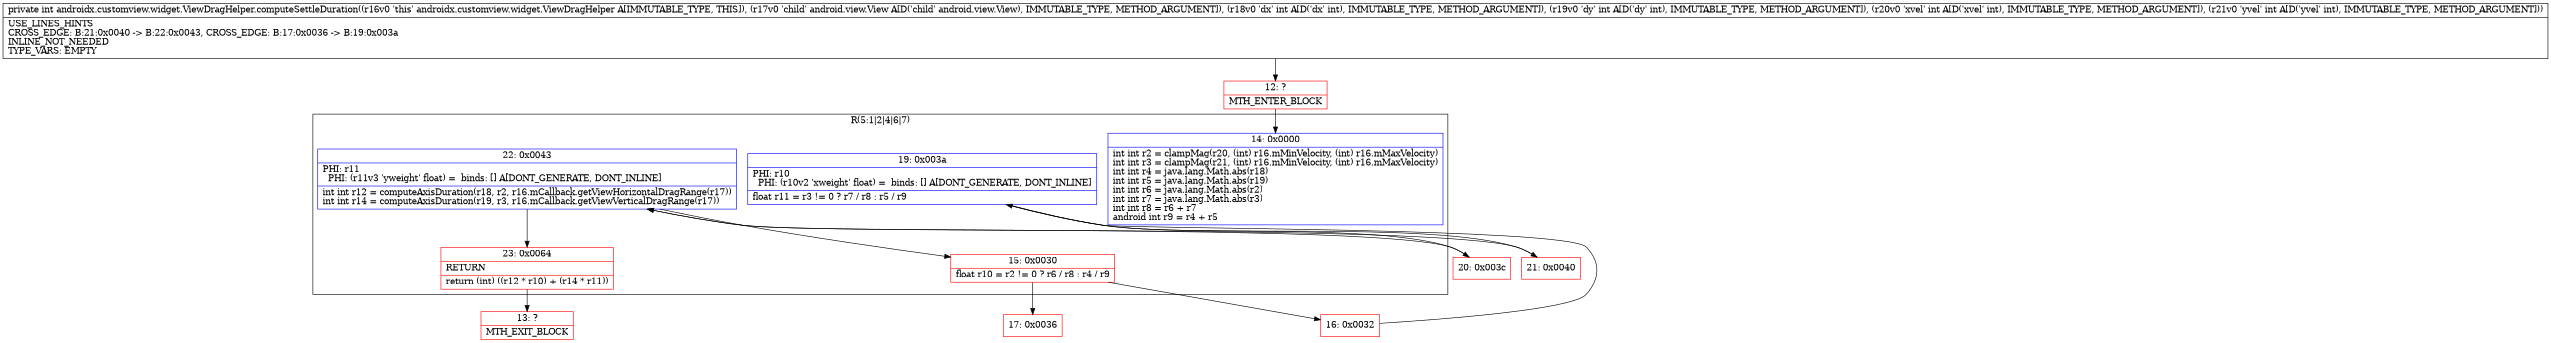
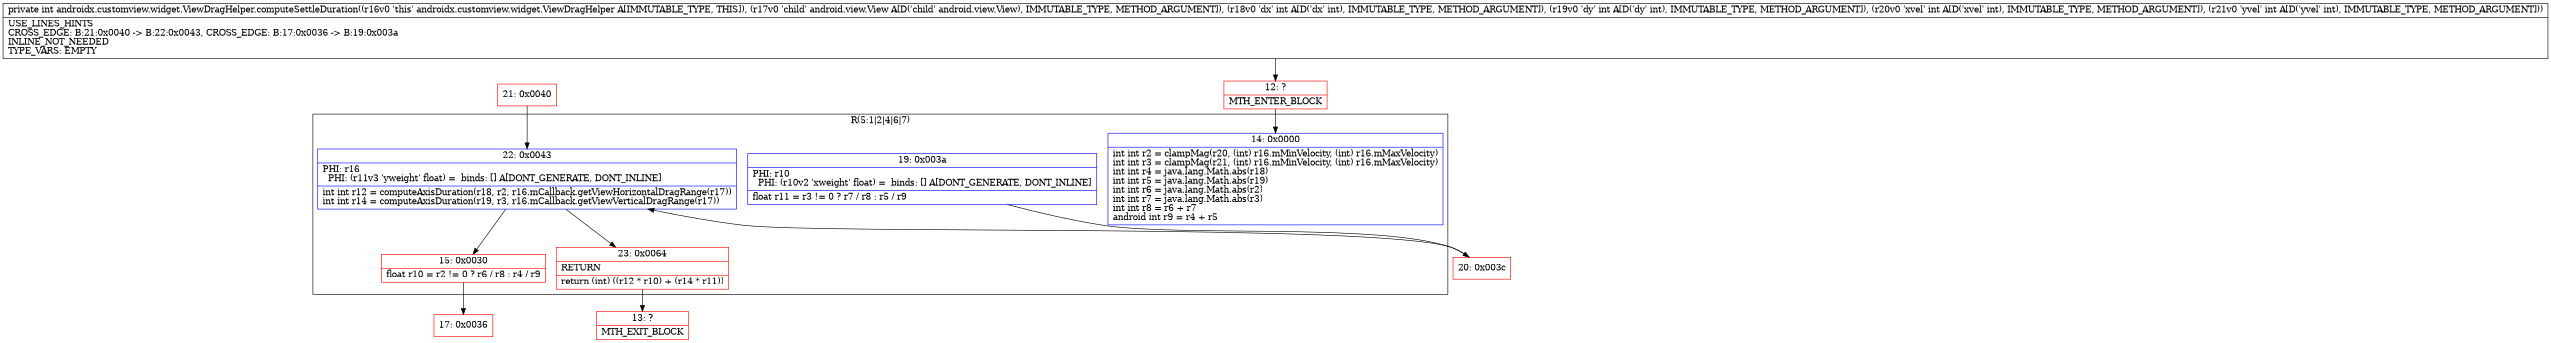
(343, 170) -> (343, 170)
(1269, 231) -> none
(1350, 326) -> none
